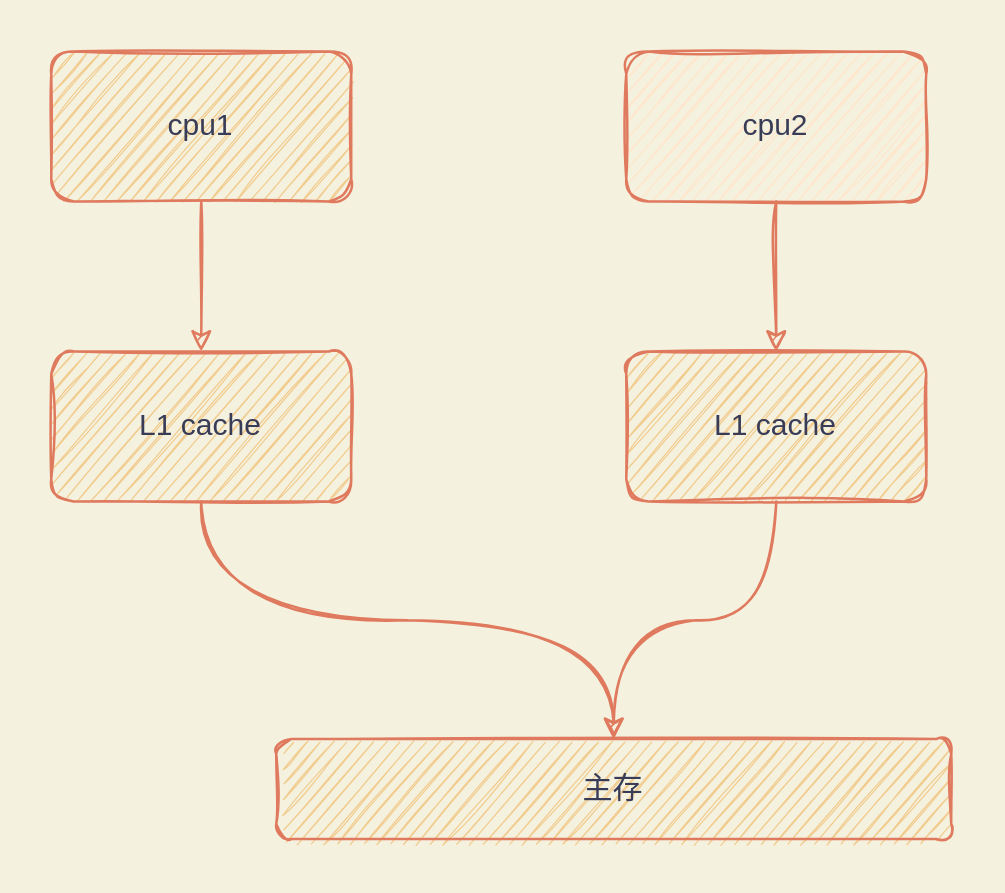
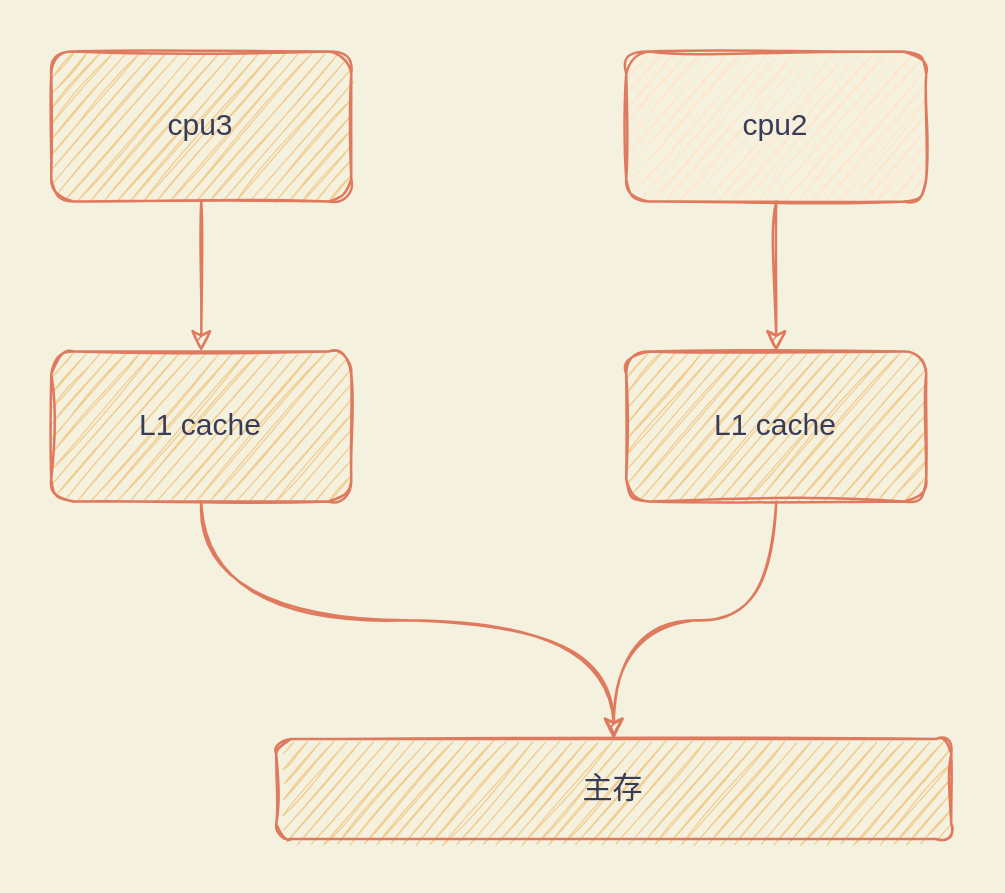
(201, 126) -> (201, 126)
